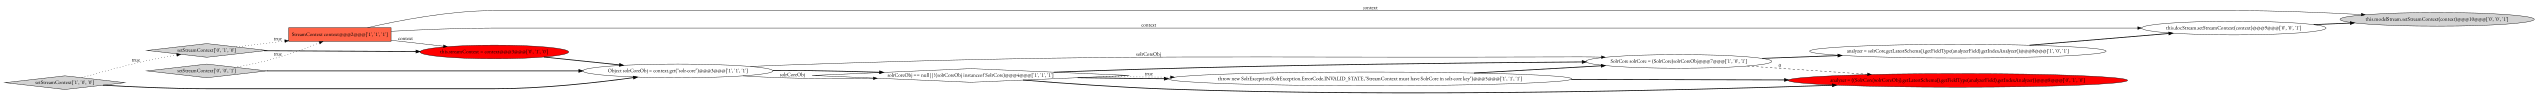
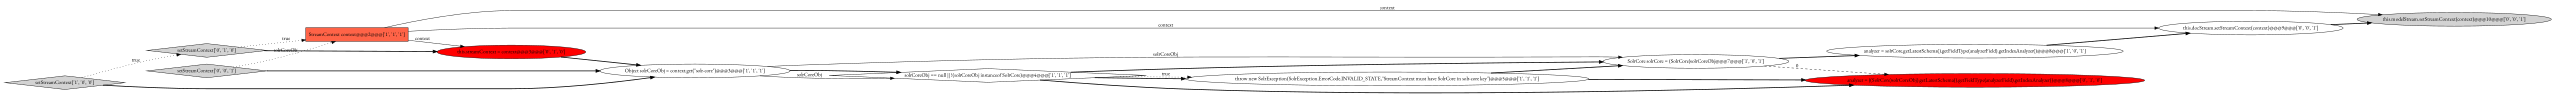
(278, 54) -> (286, 50)
